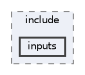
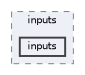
(42, 21) -> (42, 21)
